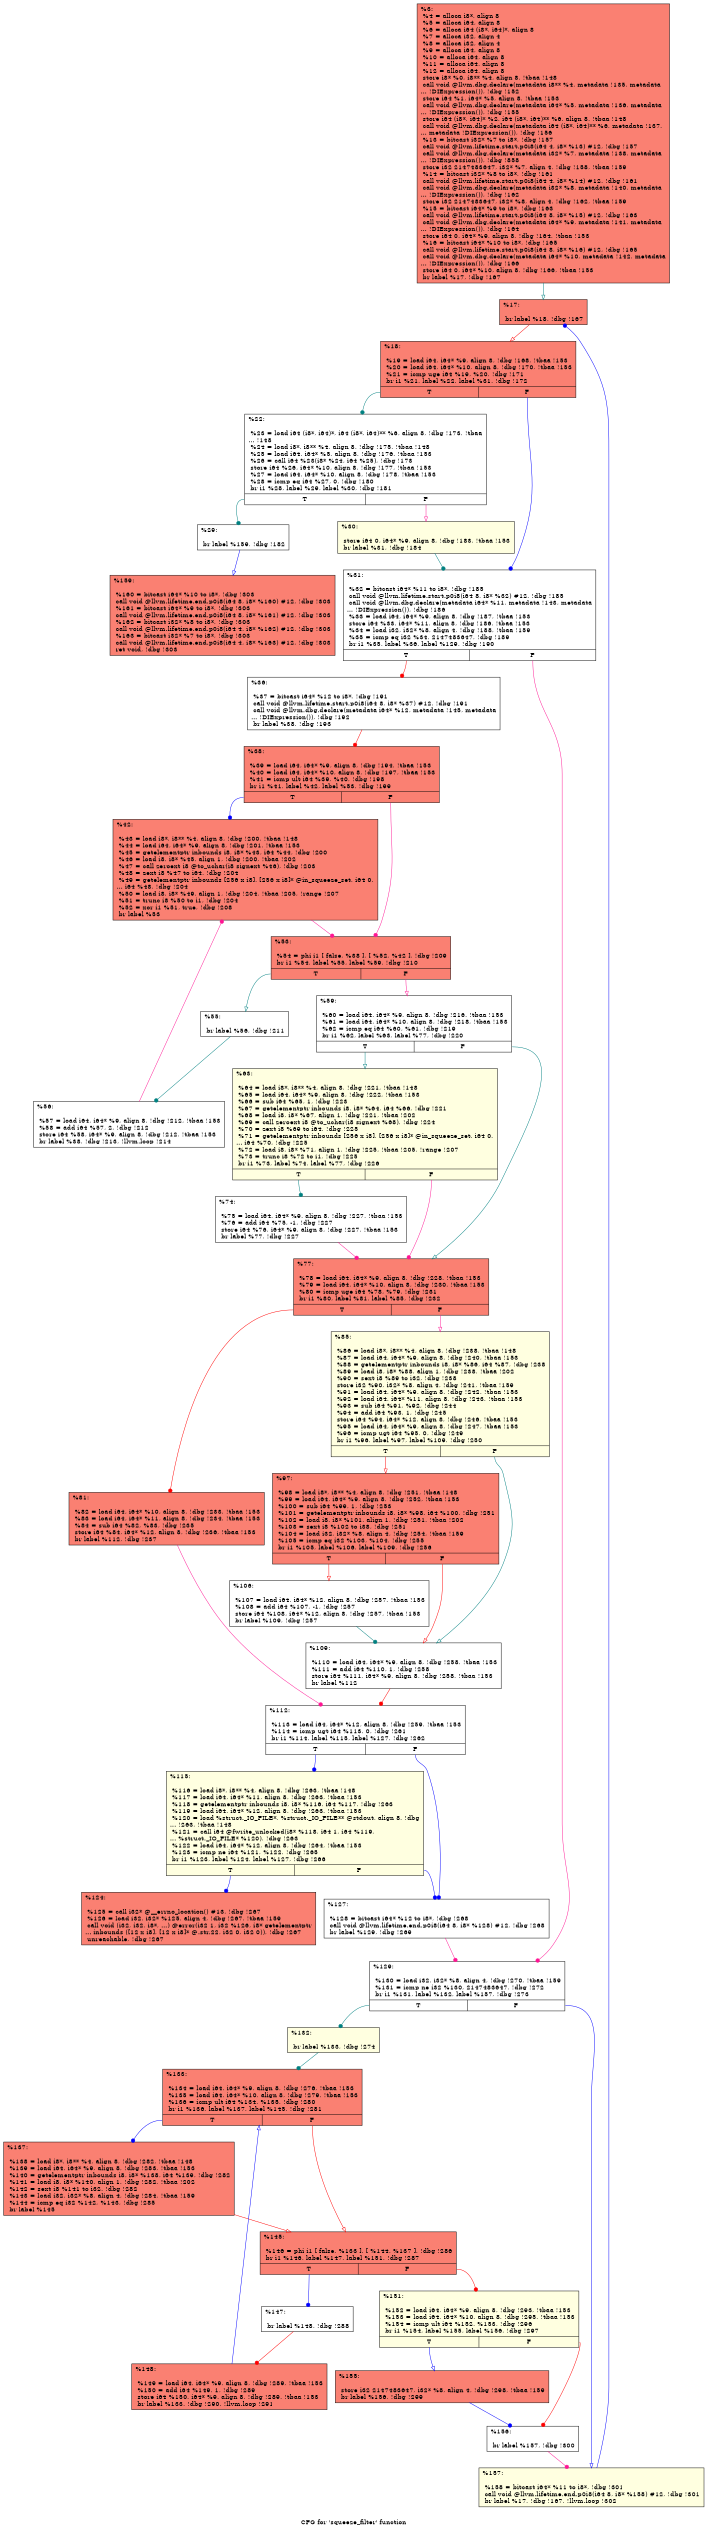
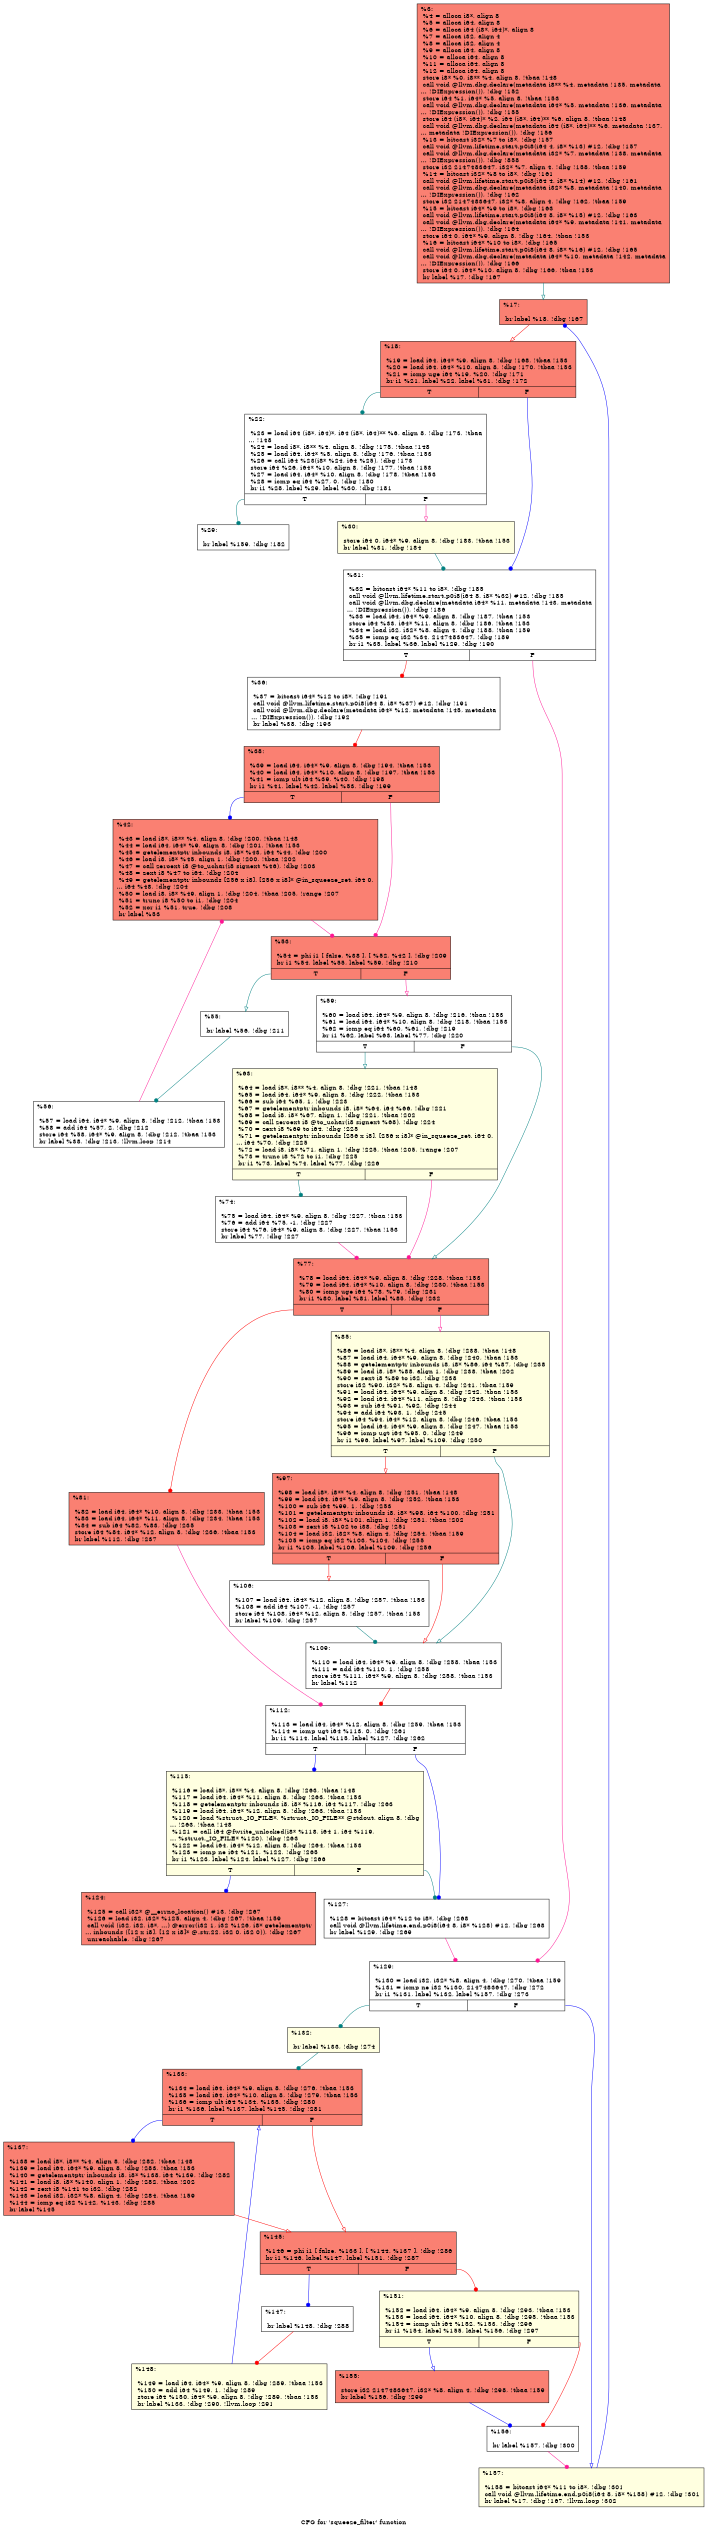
(223, 615) -> none
(432, 1881) -> (432, 1881)
(229, 2387) -> (229, 2387)
